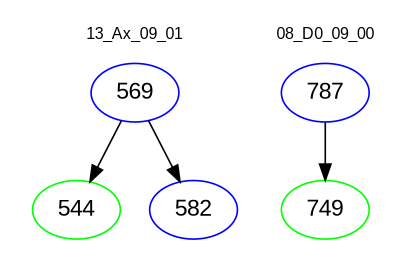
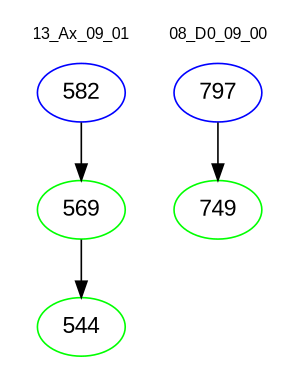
(135, 93) -> (81, 210)
(325, 93) -> (218, 93)
(161, 144) -> (81, 143)
